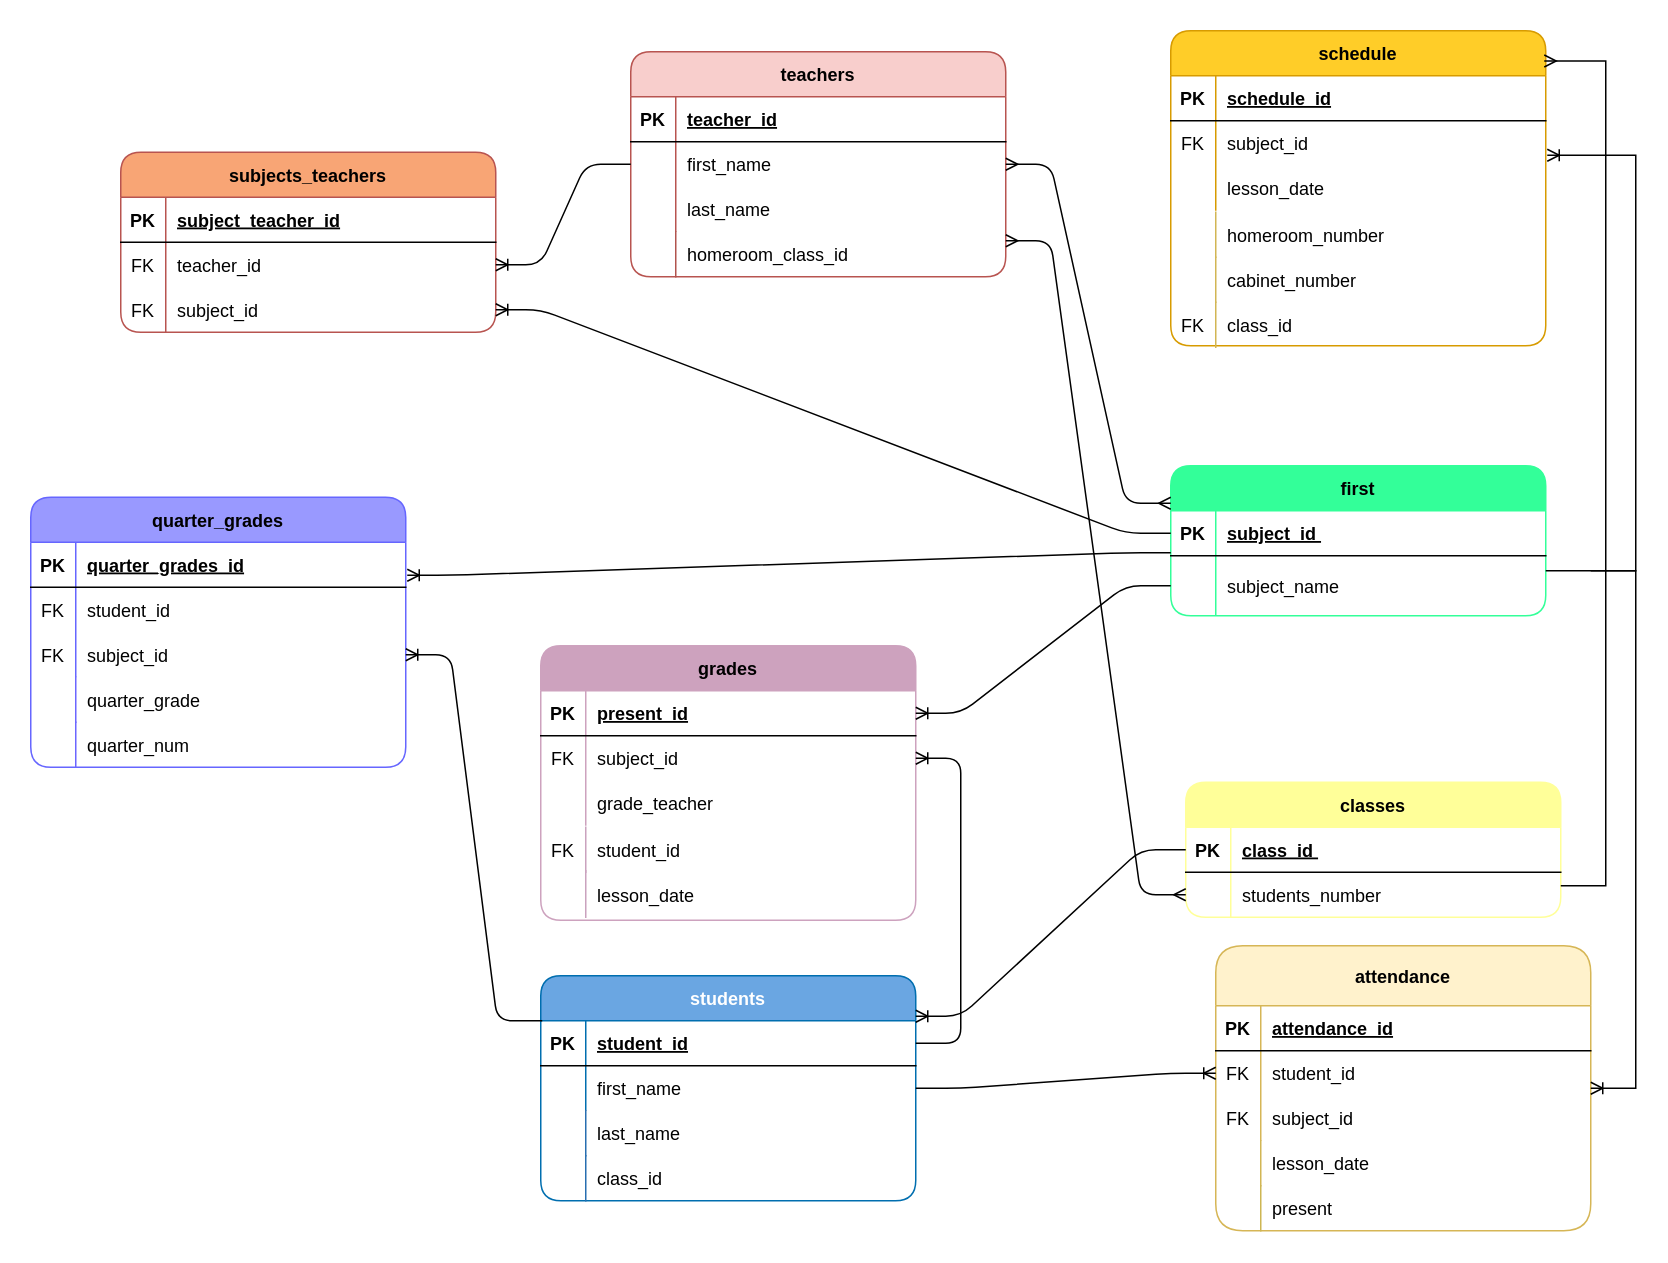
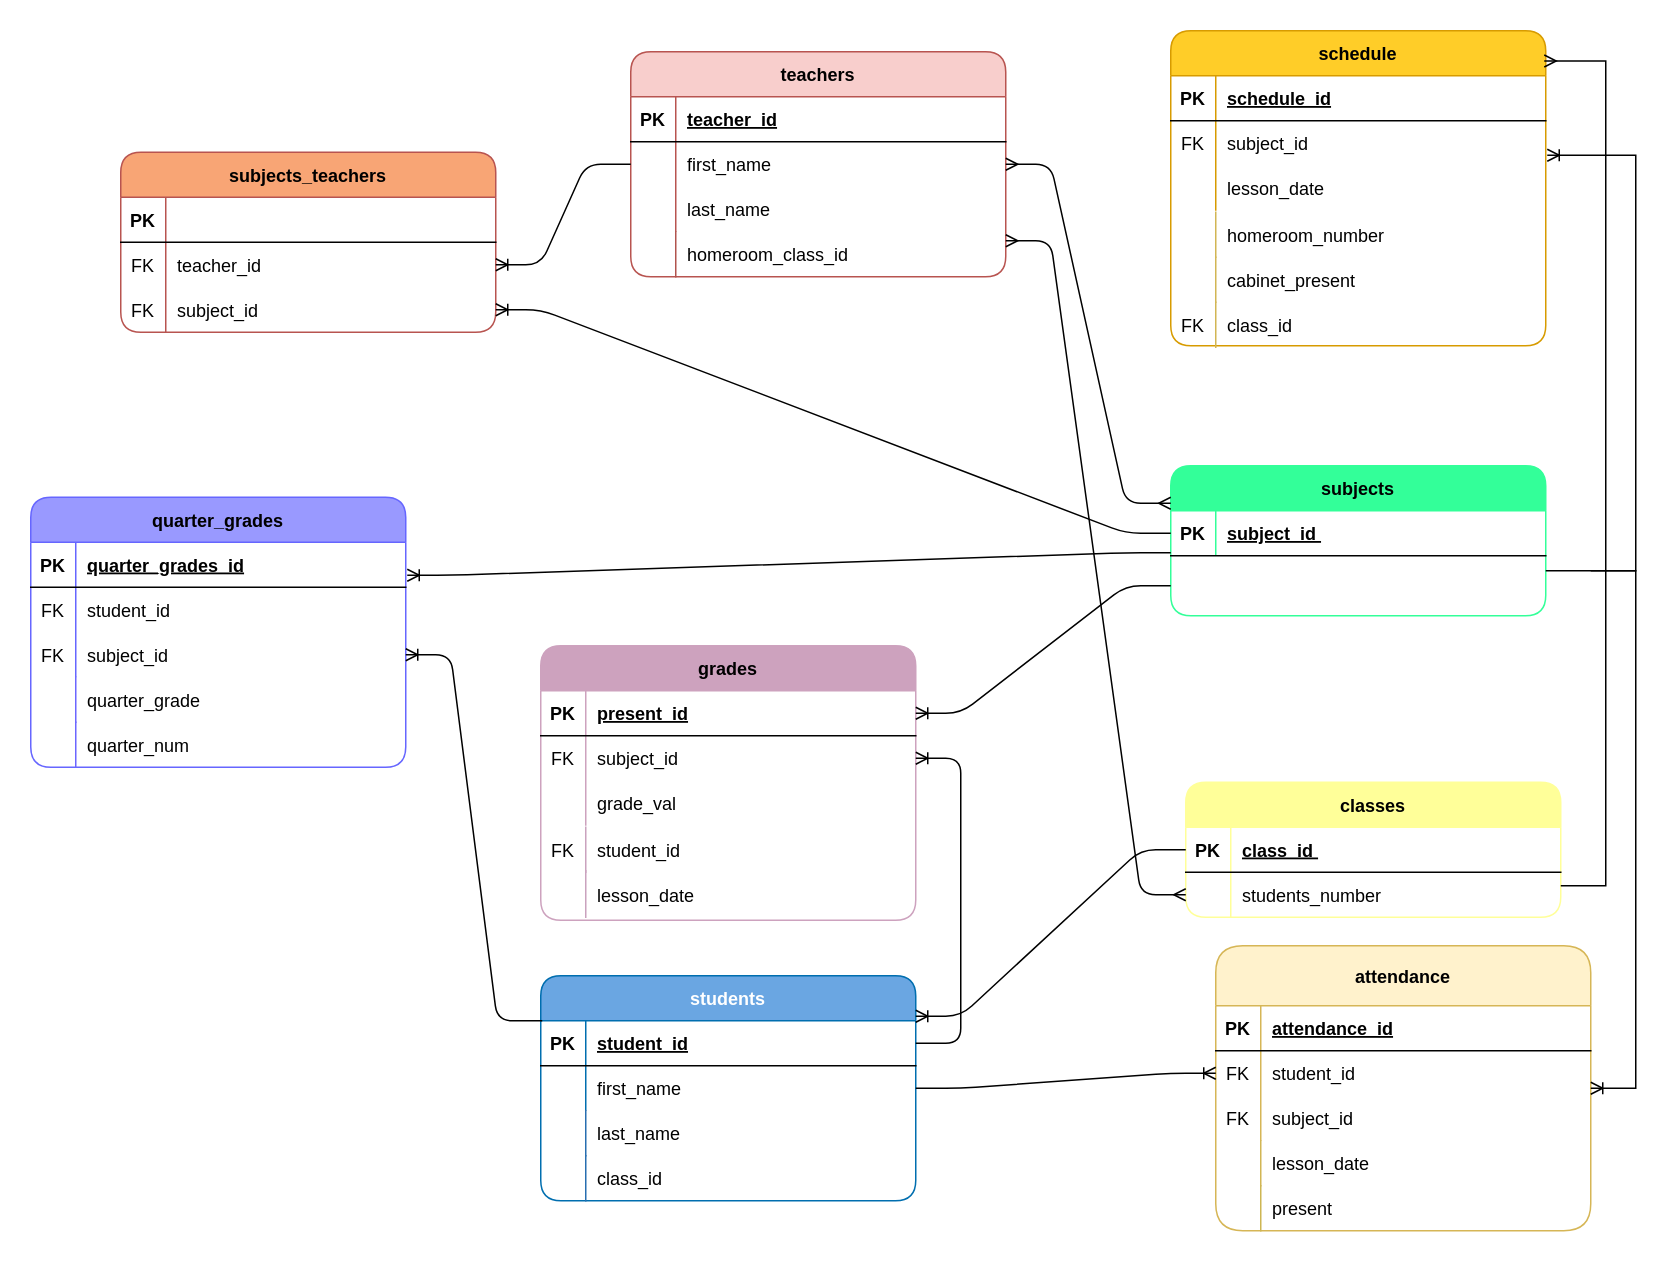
(331, 220) -> none
(1295, 281) -> (1300, 281)
(1358, 489) -> (1358, 489)
(1381, 586) -> none
(663, 804) -> (640, 804)
